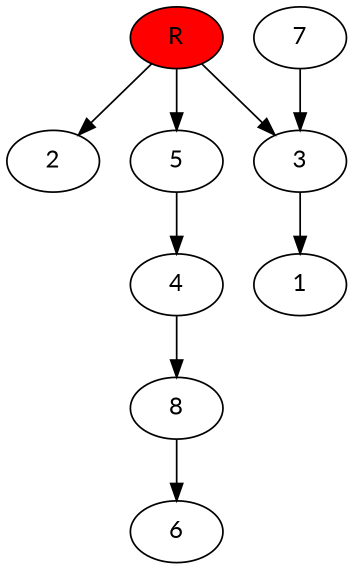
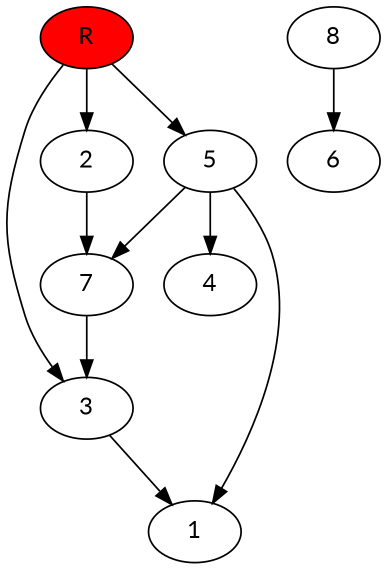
none -> (87, 215)
none -> (155, 217)
(177, 338) -> none
none -> (277, 338)
